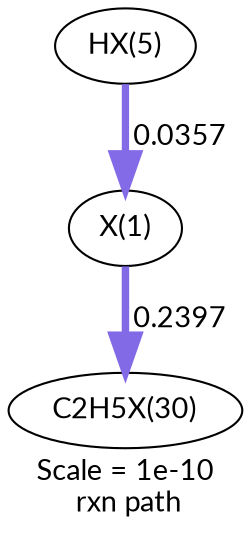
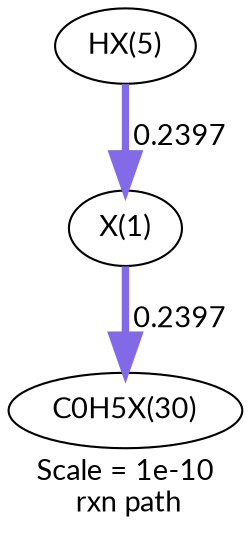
(177, 137) -> (177, 137)
(125, 411) -> (125, 411)
